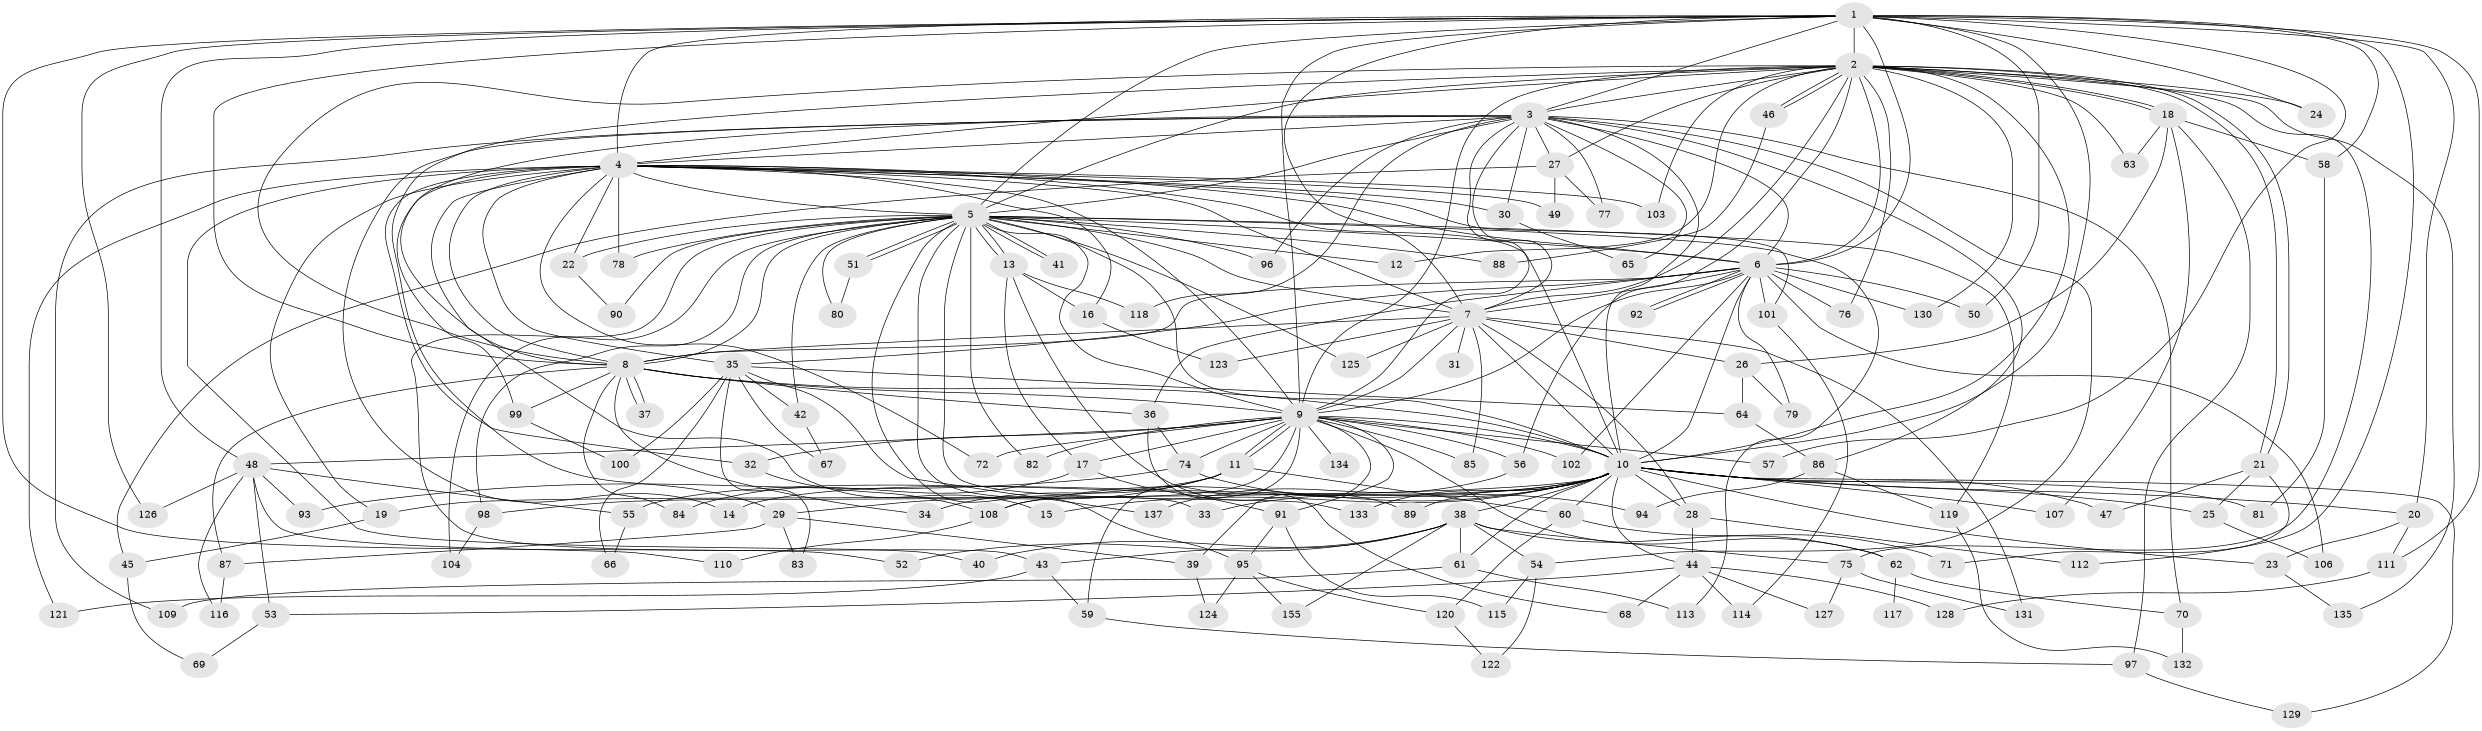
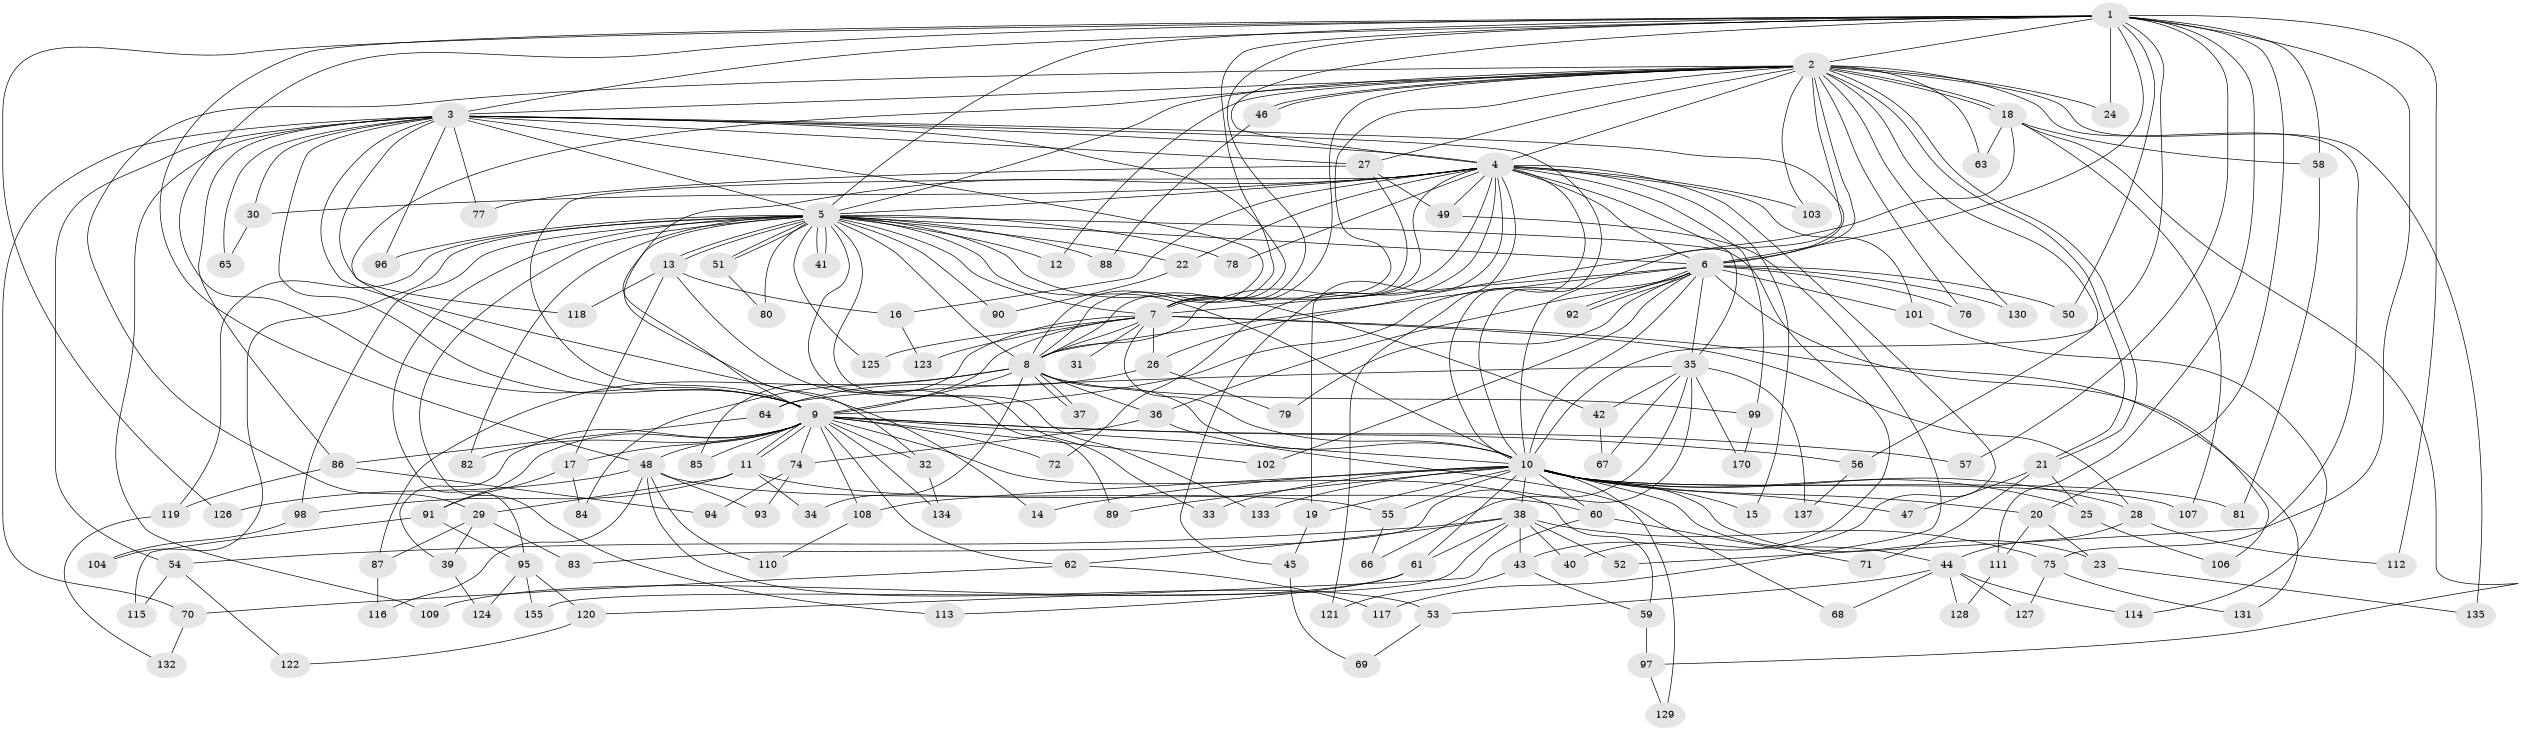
none -> (1927, 453)
(620, 465) -> (1742, 465)
(868, 492) -> (934, 490)
